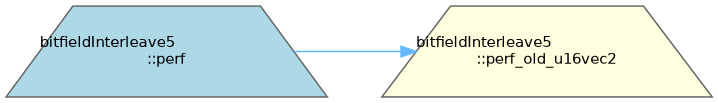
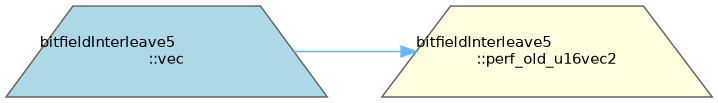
(167, 52) -> (167, 52)
